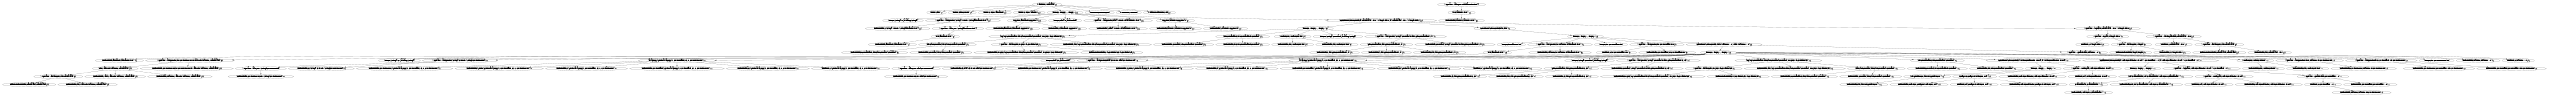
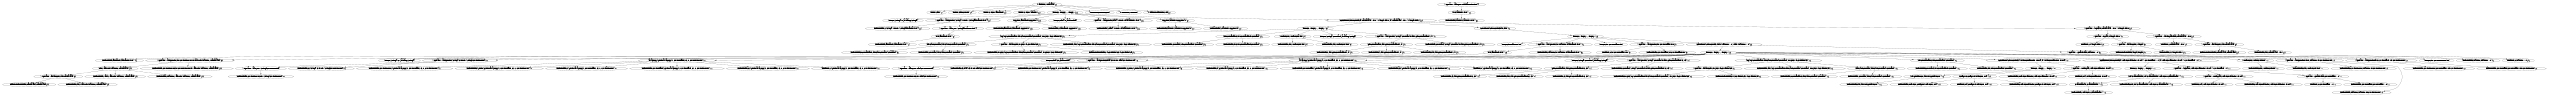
(2341, 88) -> (2383, 65)
